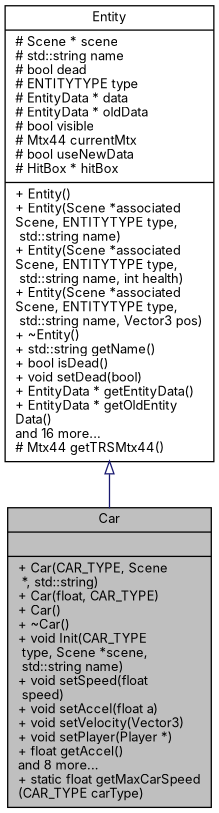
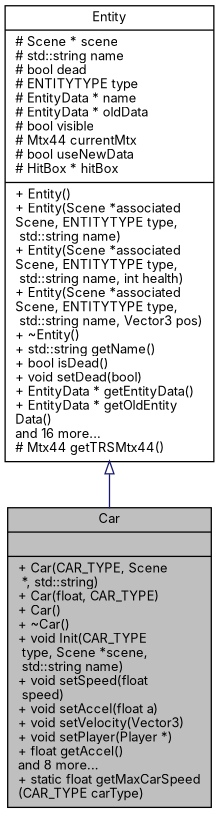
(72, 99) -> (76, 99)
